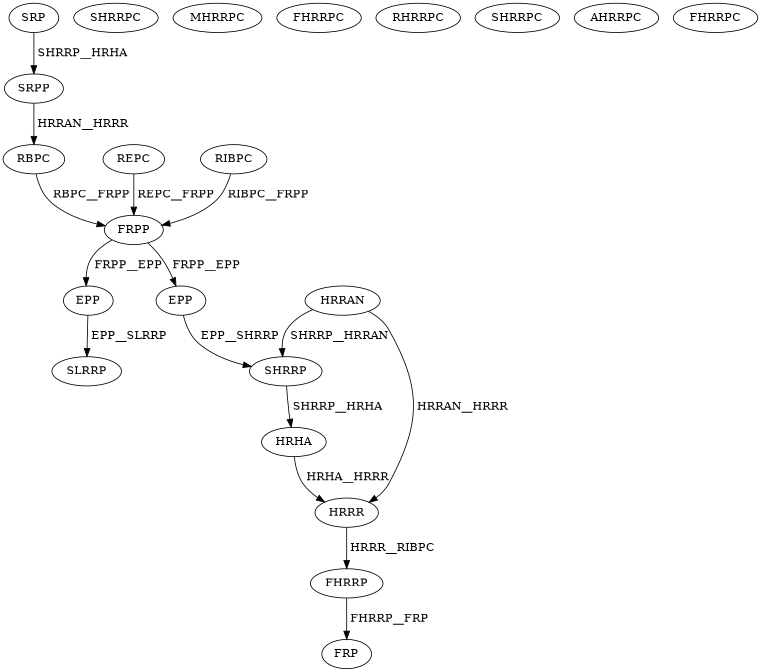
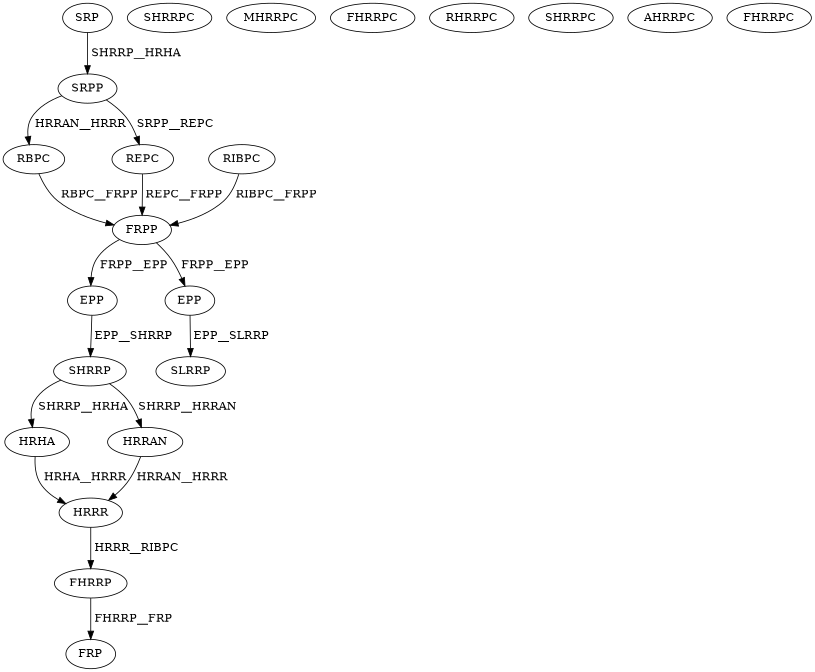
none -> (125, 116)
(291, 324) -> (127, 399)
